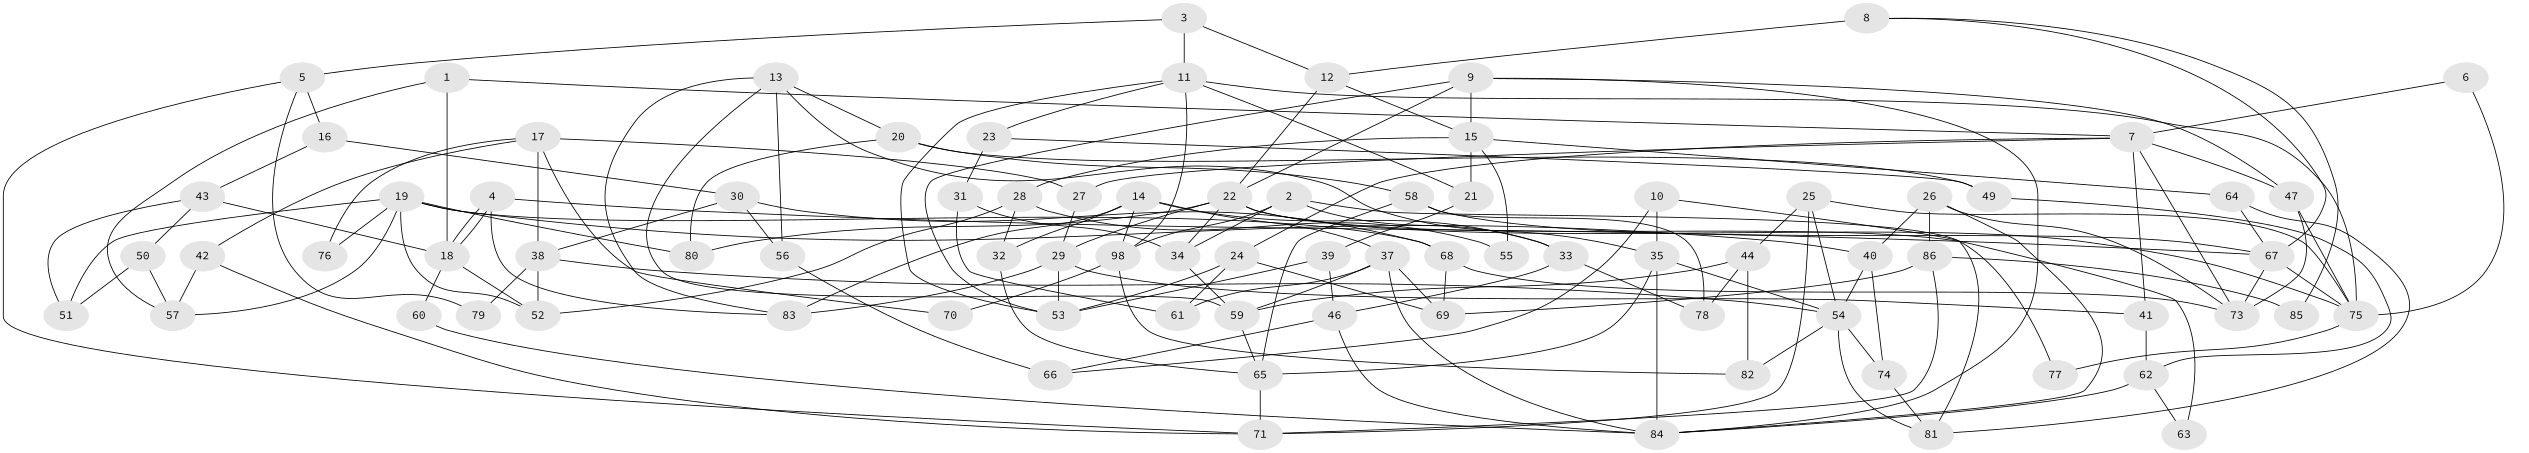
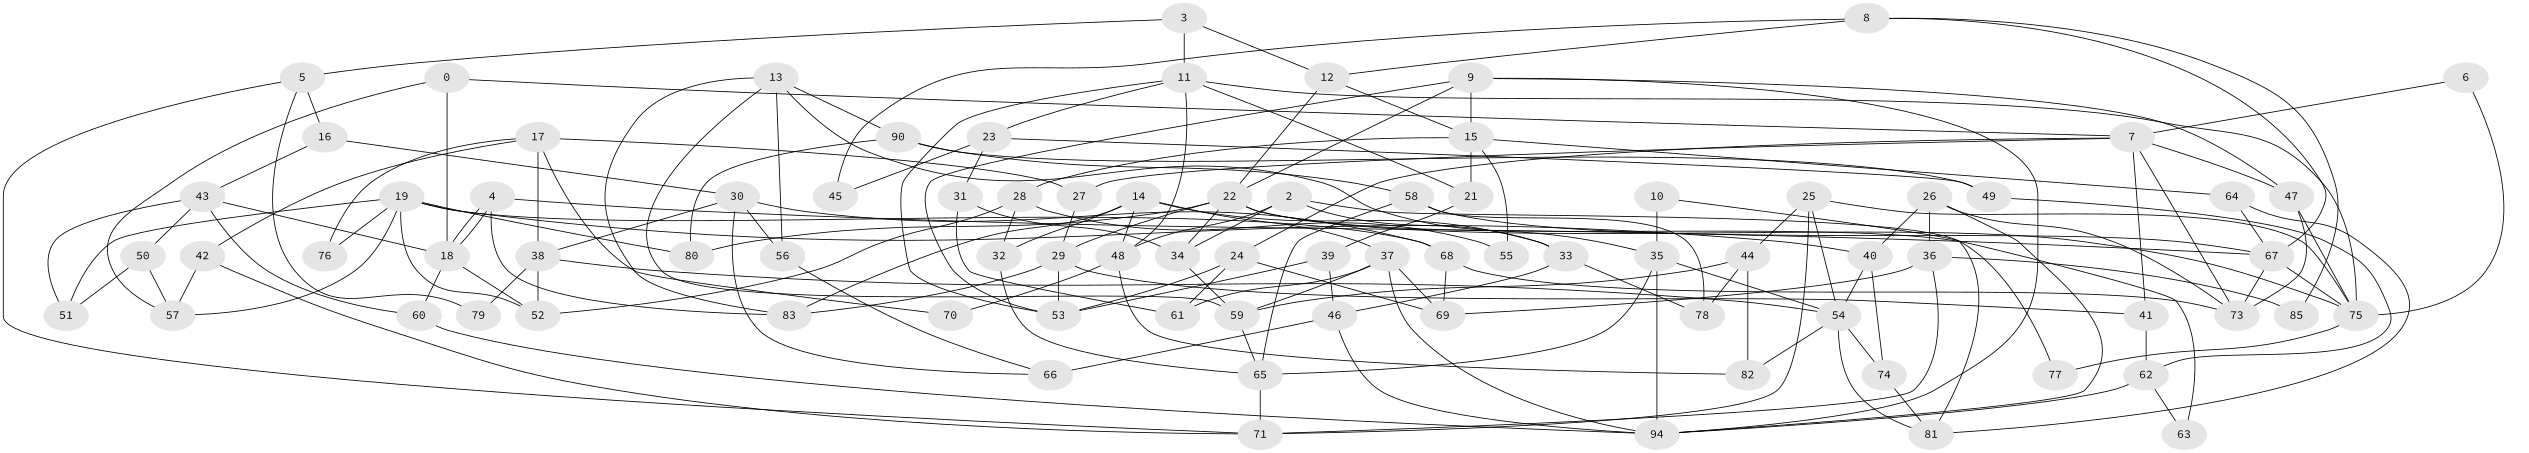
(447, 78) -> (447, 78)
(898, 137) -> (898, 137)
none -> (835, 197)
(1118, 256) -> (1118, 256)
(1930, 256) -> (1930, 256)
none -> (291, 283)
(1382, 343) -> (829, 357)
(1657, 435) -> (1657, 435)
